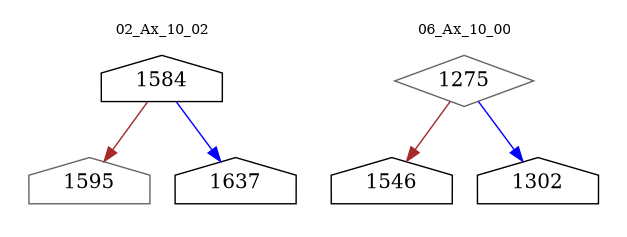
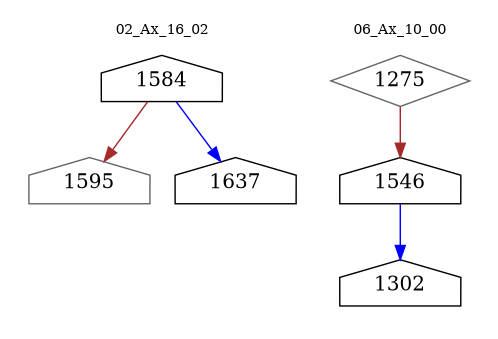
(163, 31) -> (163, 31)
(496, 126) -> (400, 225)
